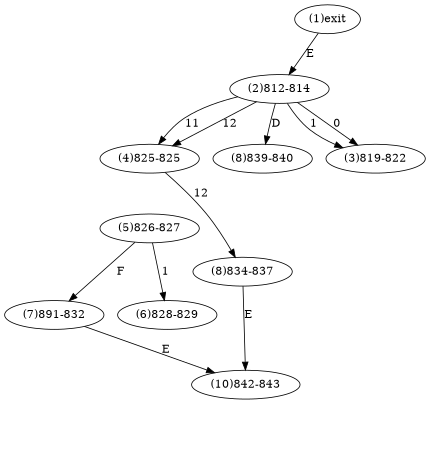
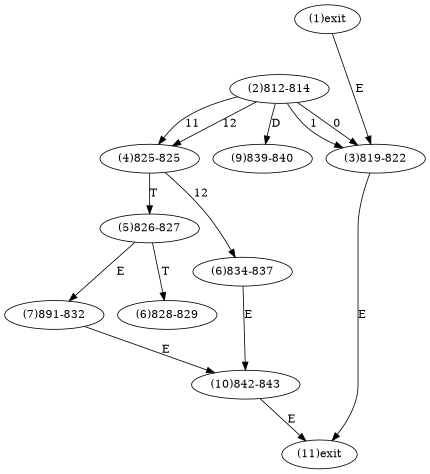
(306, 51) -> (350, 85)
(263, 159) -> (263, 159)
none -> (150, 190)
(121, 272) -> (121, 272)
(166, 272) -> (166, 272)
(243, 272) -> (243, 272)
none -> (320, 454)
